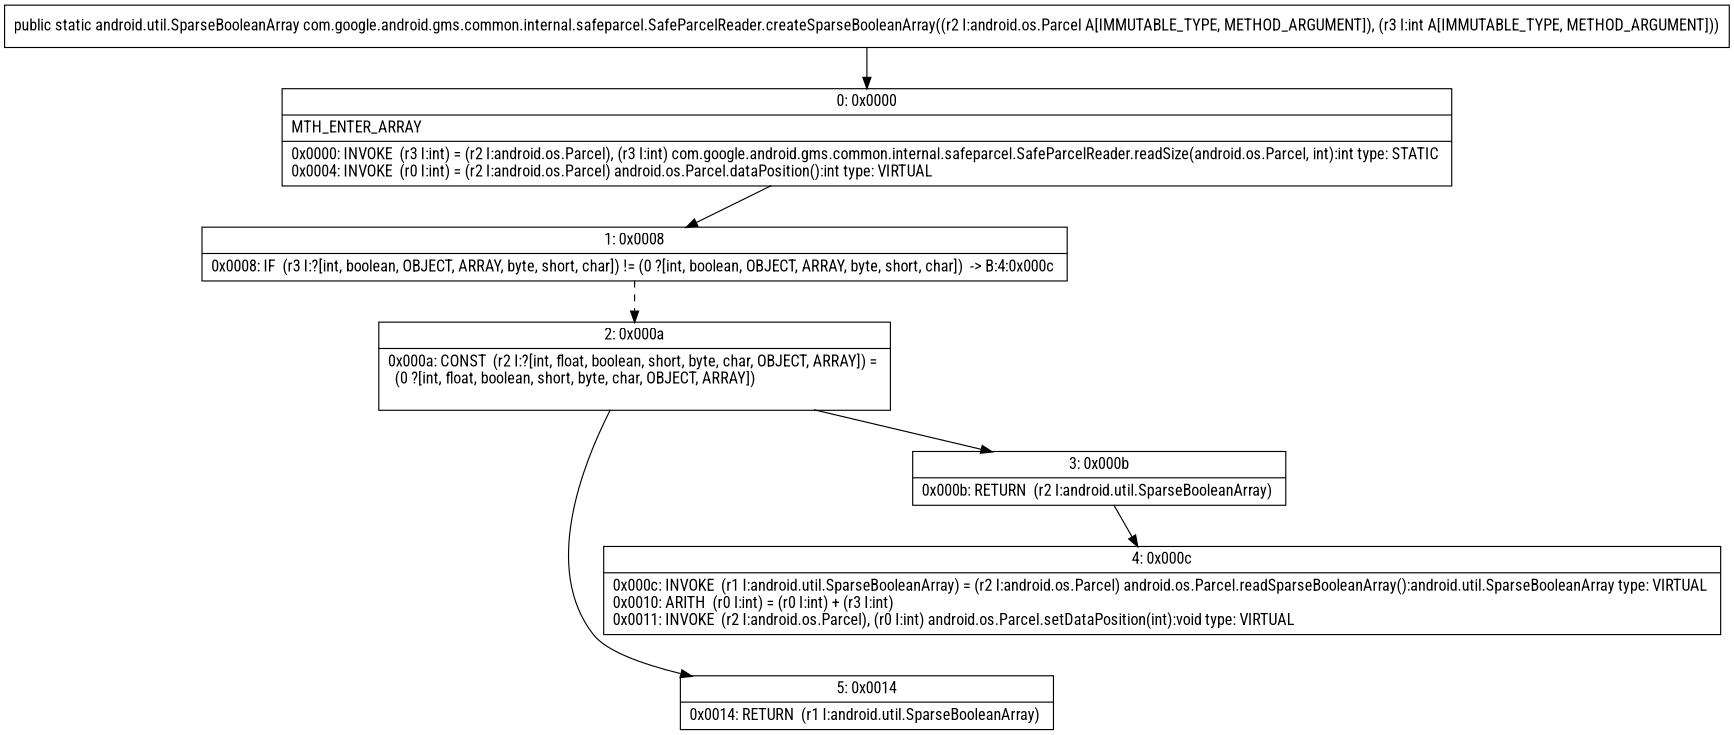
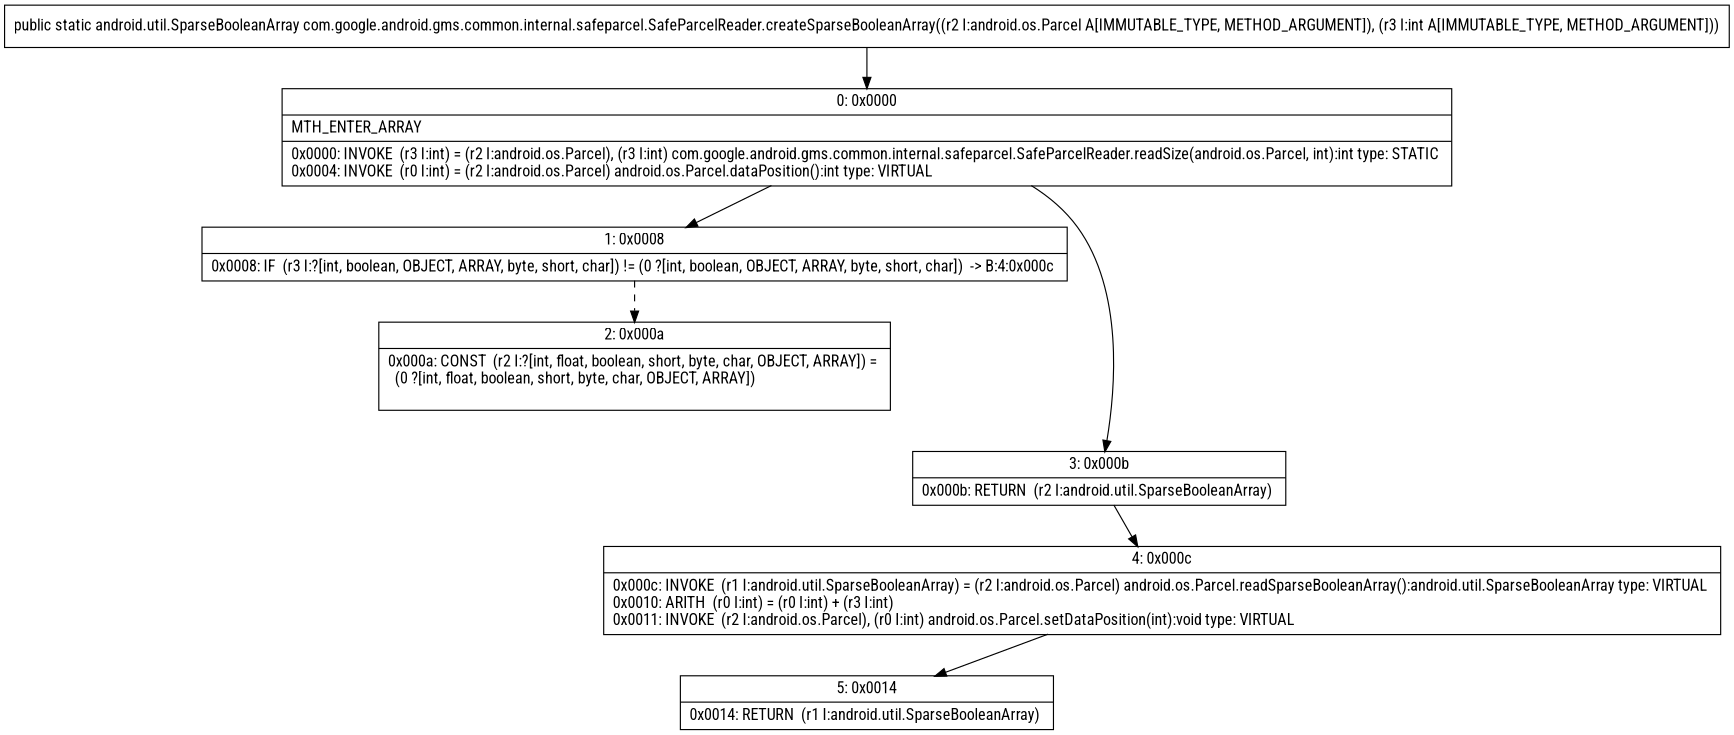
(898, 430) -> (1107, 300)
(570, 570) -> (997, 653)
